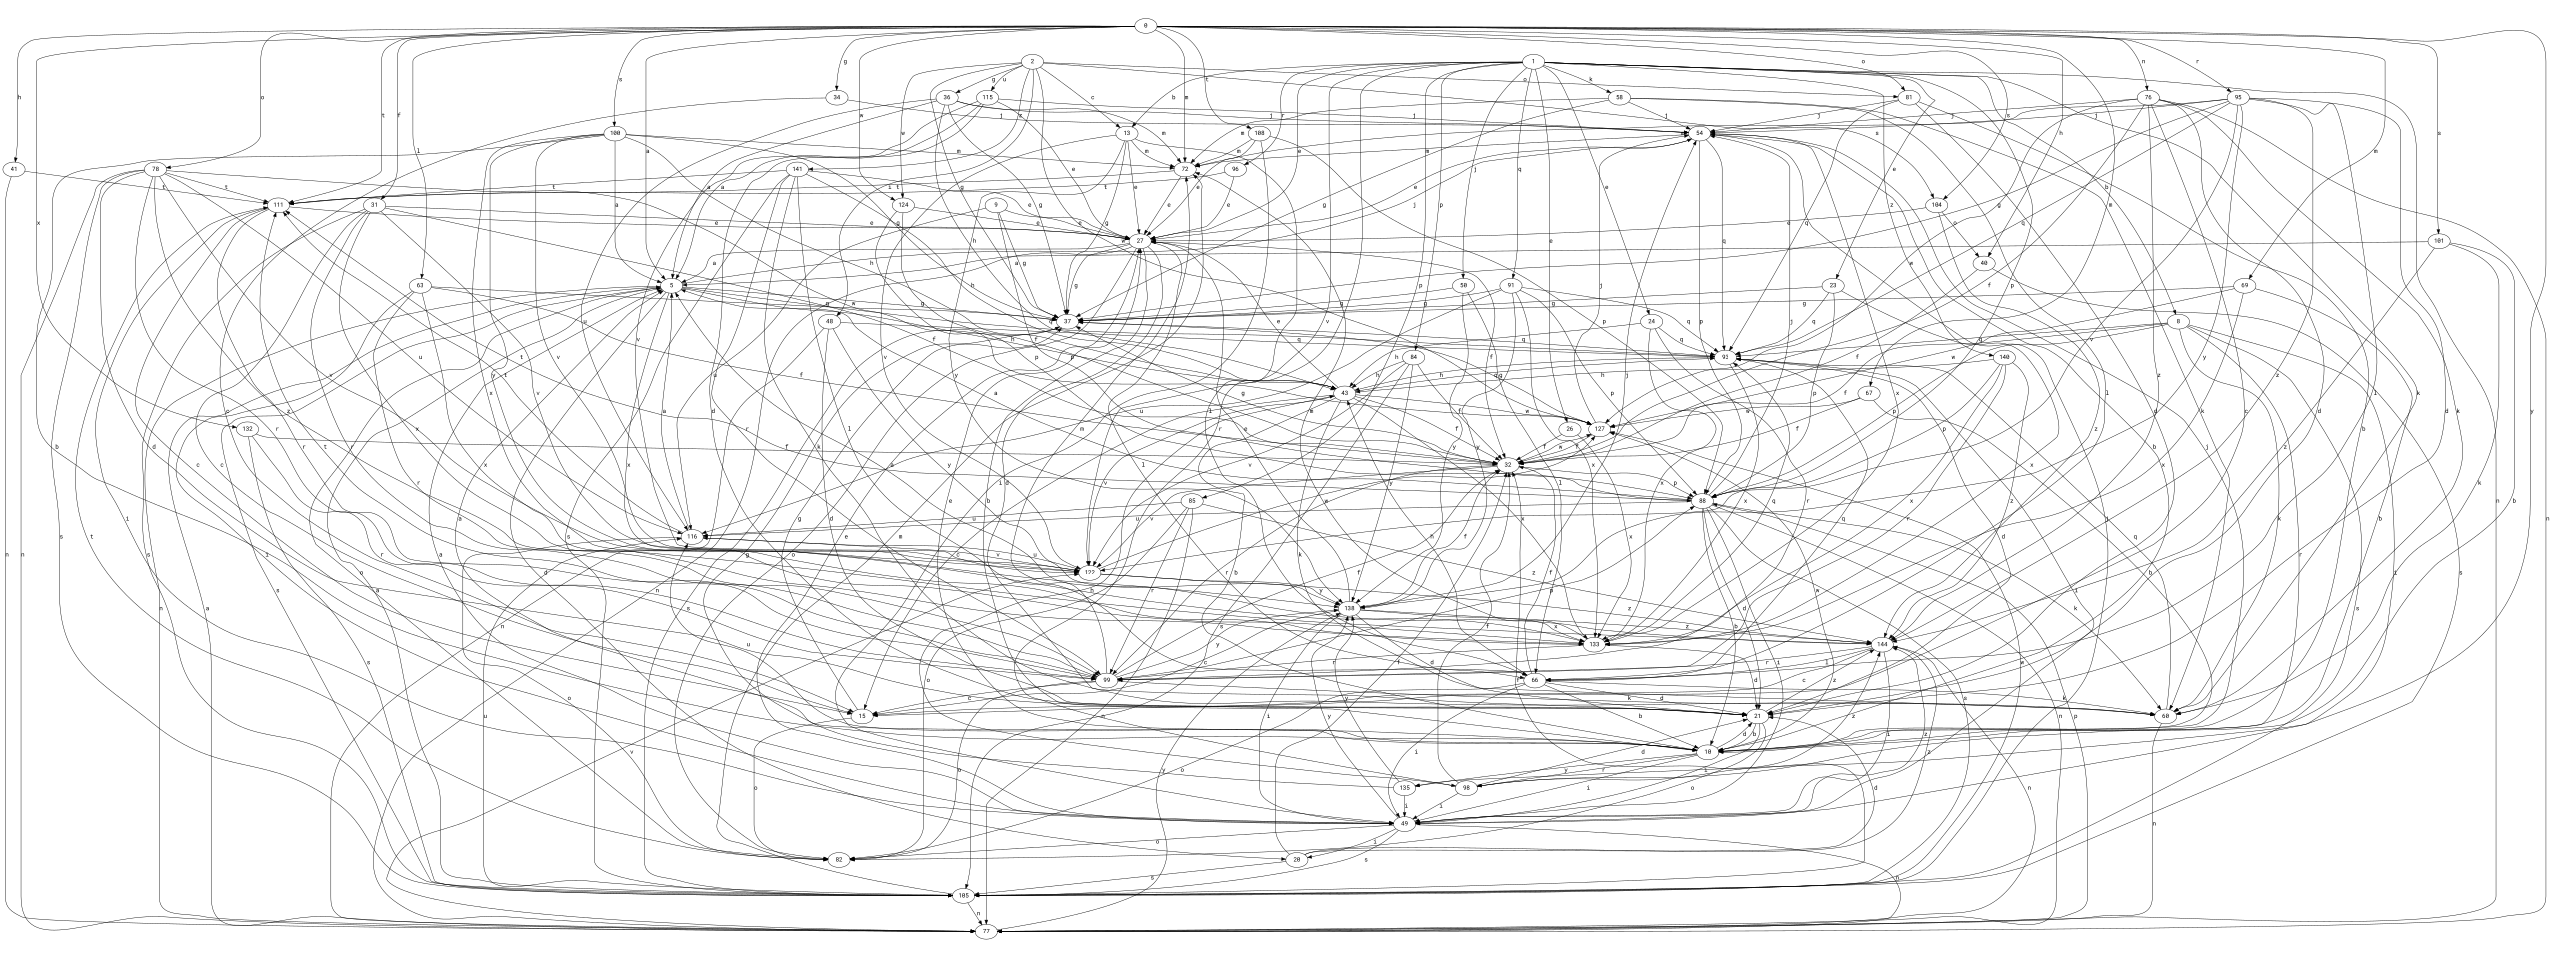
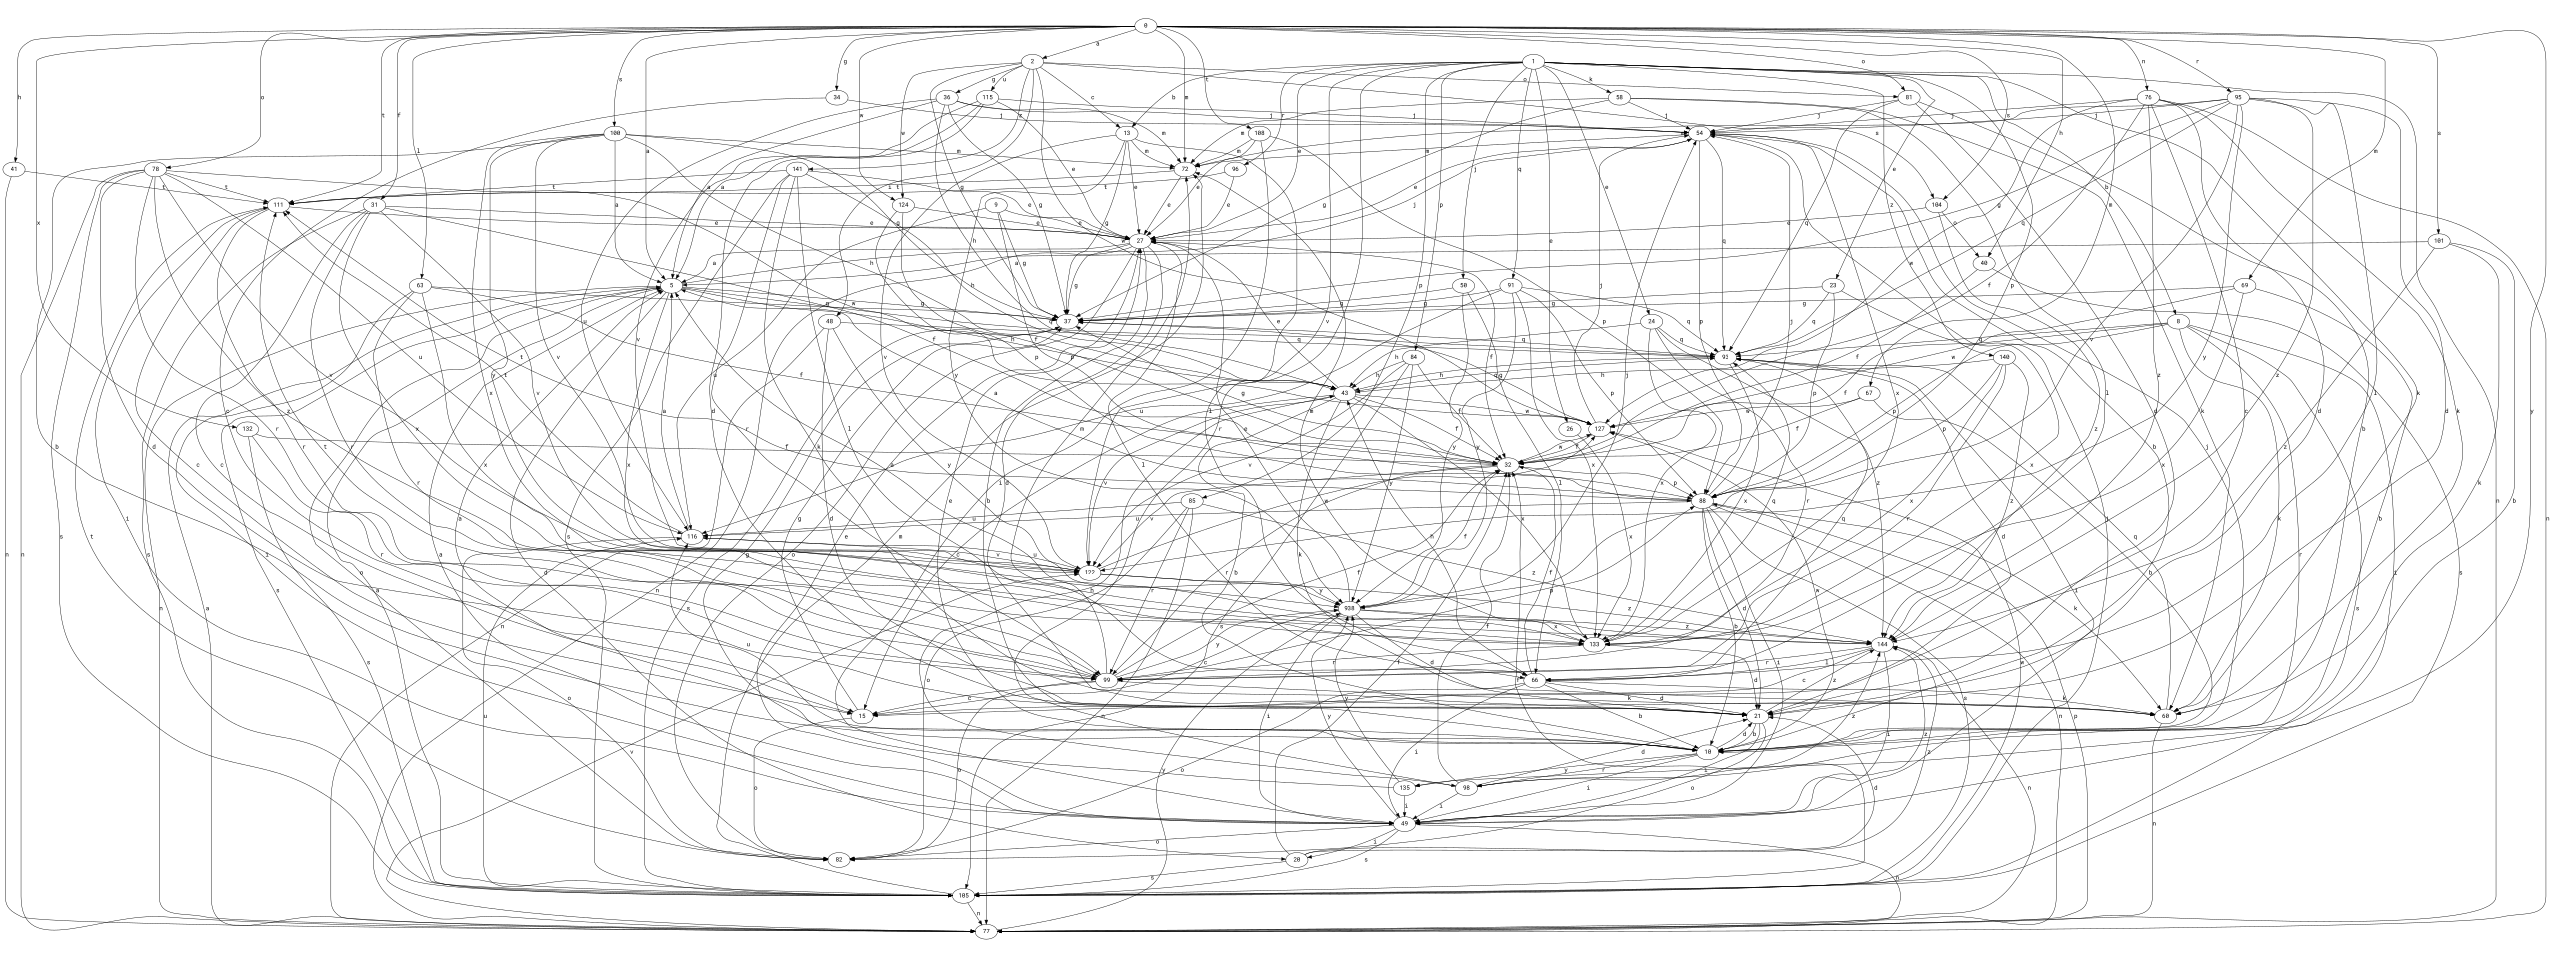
none -> (1091, 43)
none -> (1842, 434)
(1541, 446) -> none
(1349, 609) -> (1349, 609)
